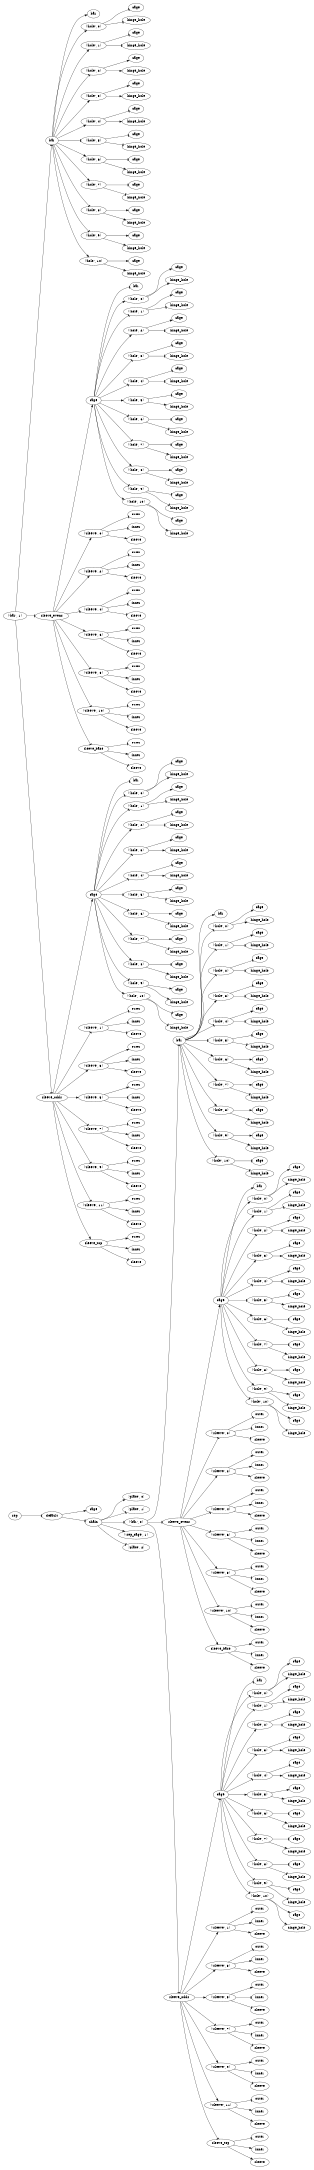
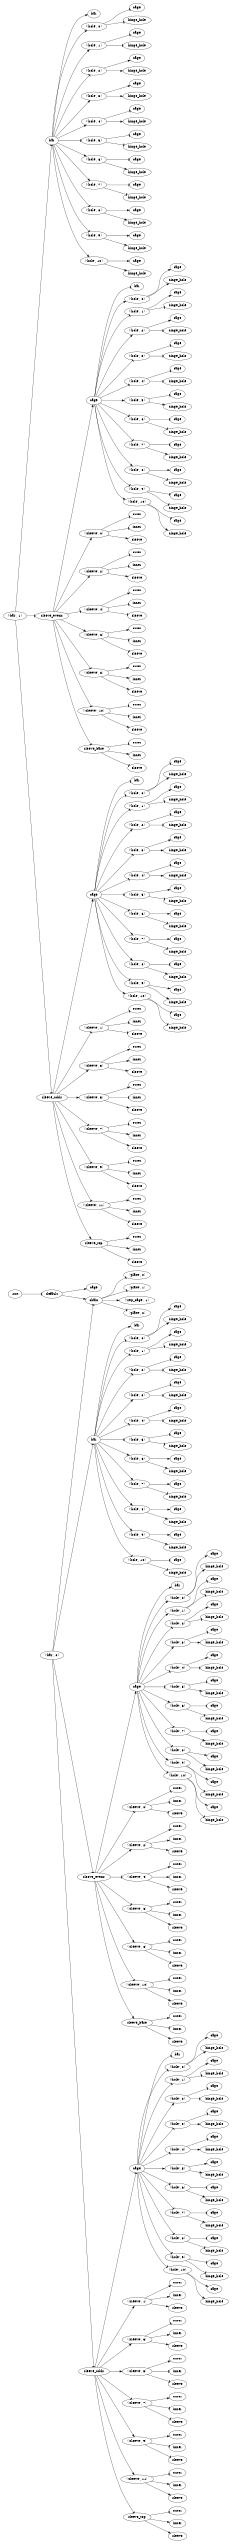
(113, 1511) -> (114, 1289)
(15, 1516) -> (15, 1294)
(73, 1519) -> (73, 1297)
(113, 1522) -> (72, 1478)
